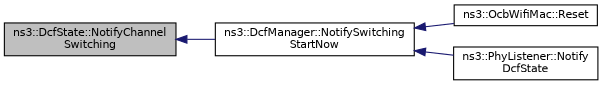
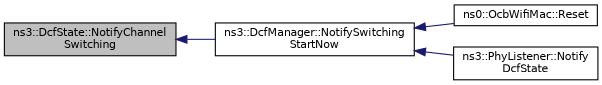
(526, 15) -> (526, 15)
